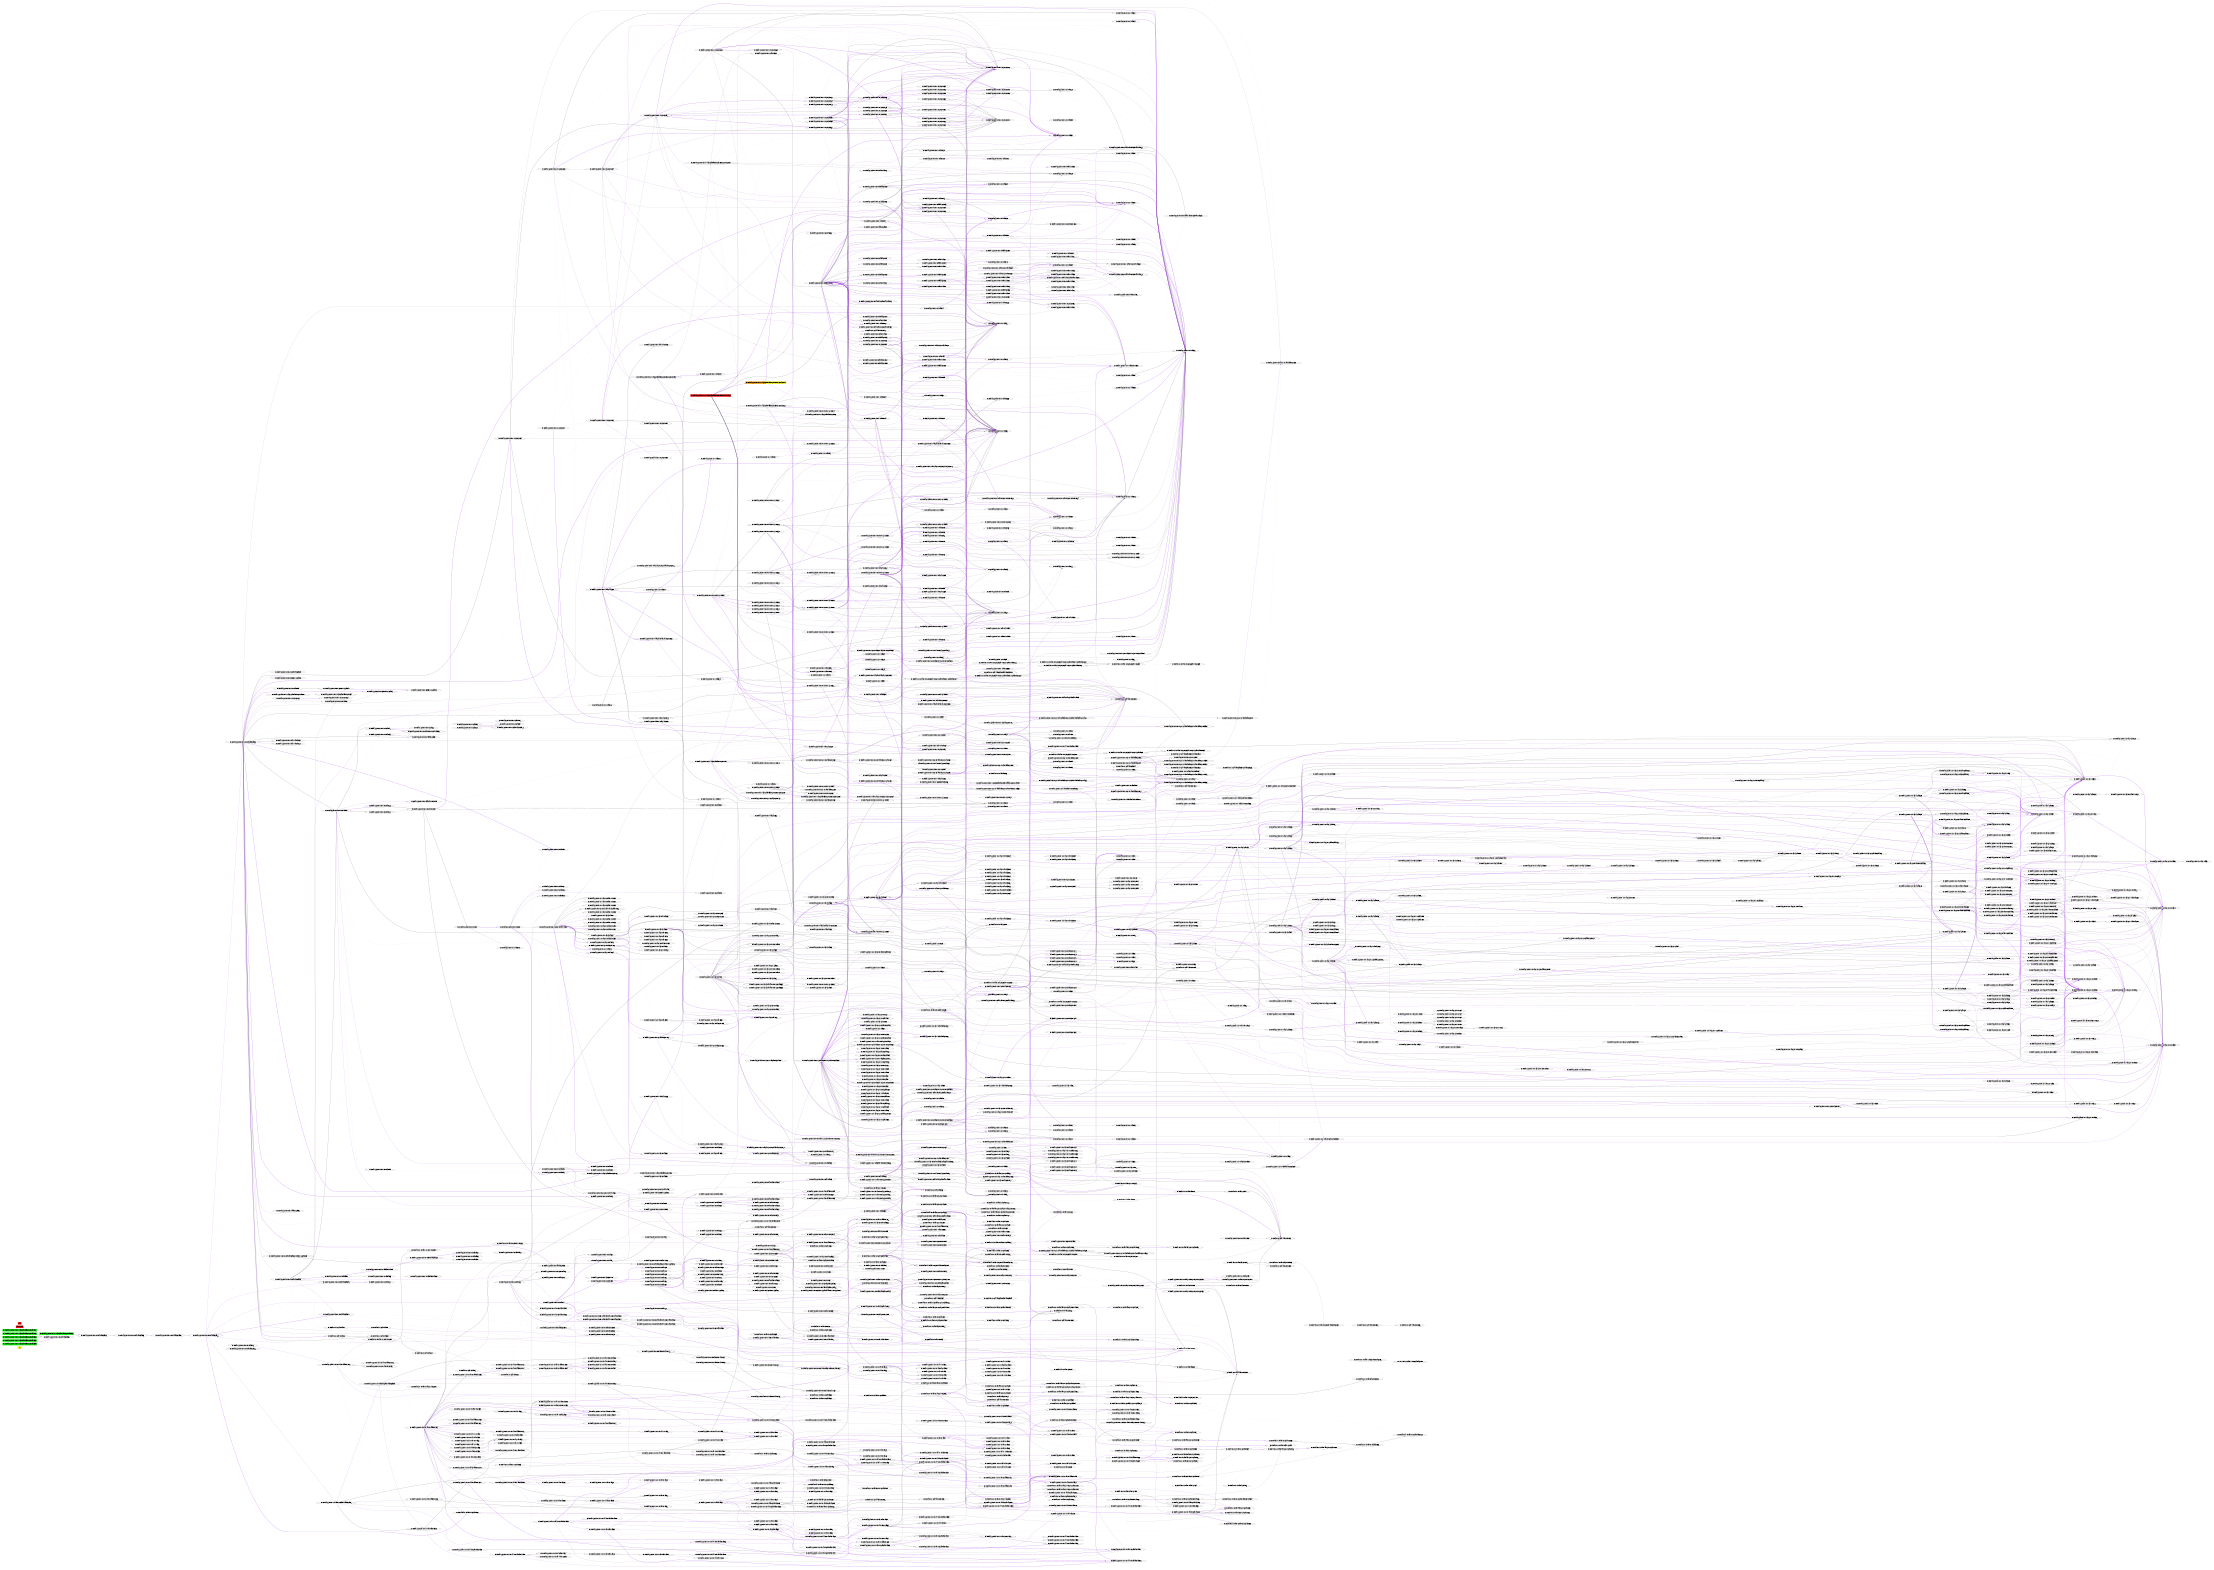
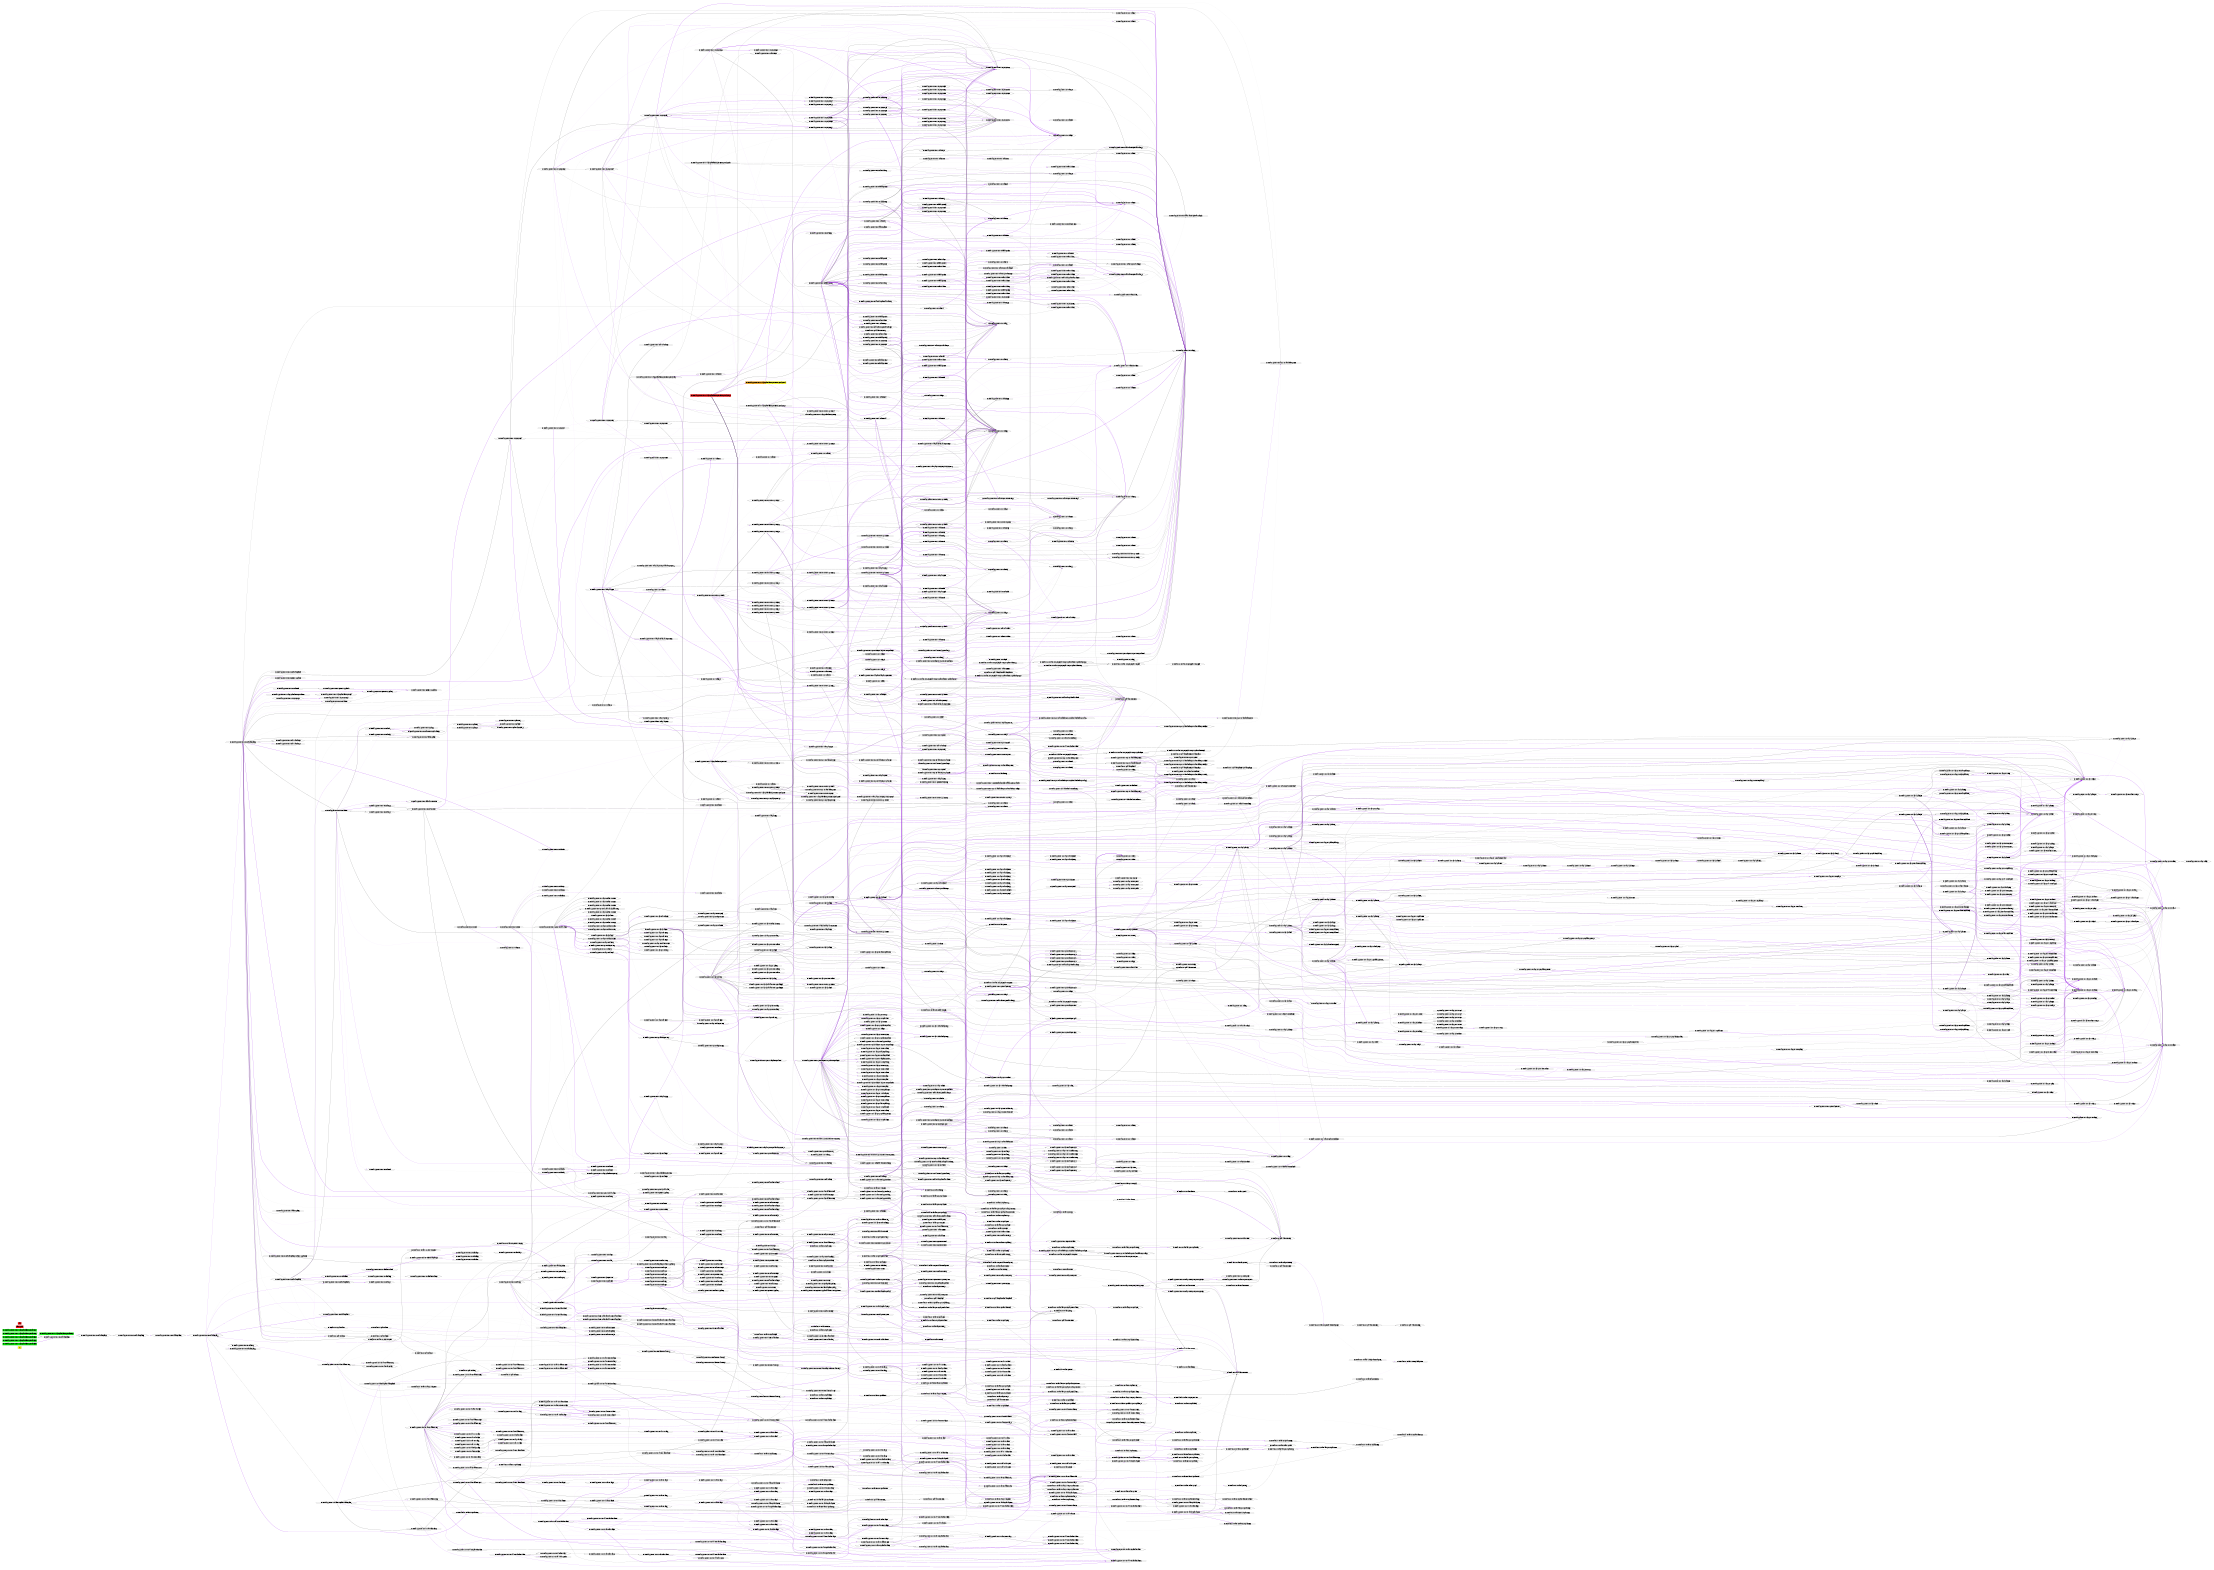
(1410, 1362) -> (1410, 1362)
